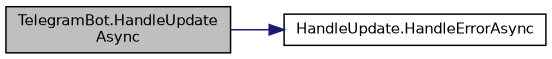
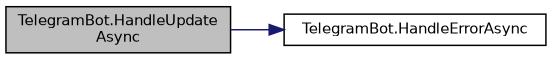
(415, 30) -> (415, 30)
